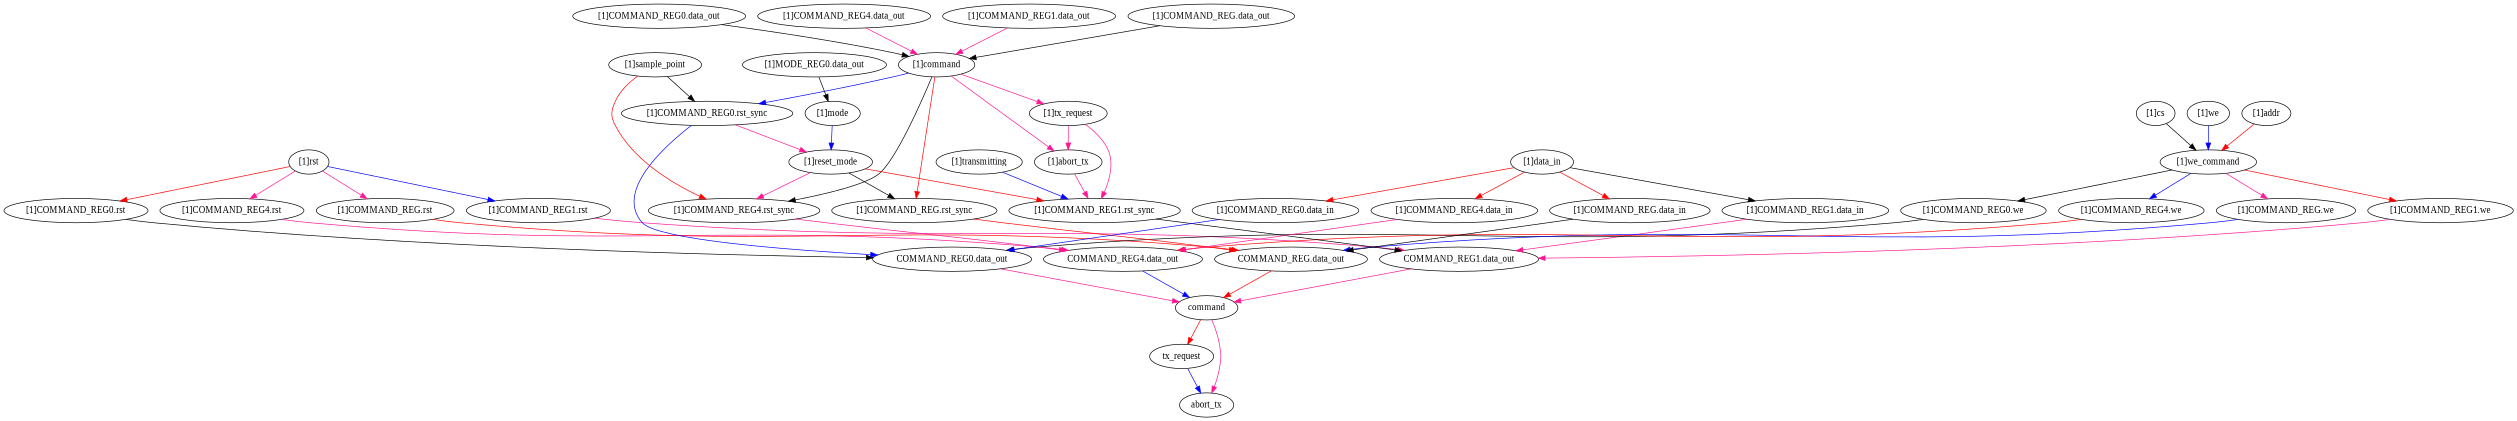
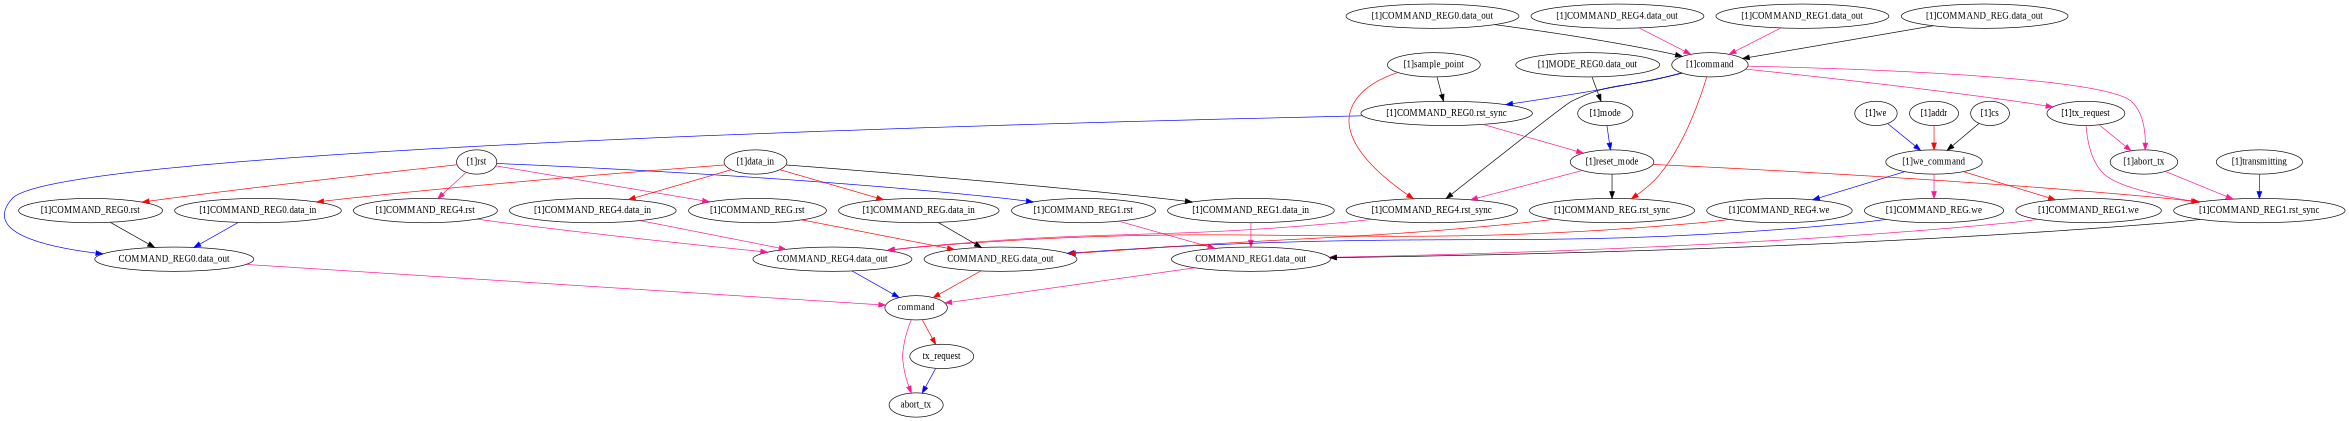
(1973, 211) -> none
